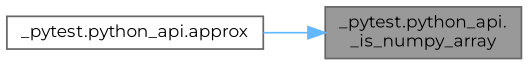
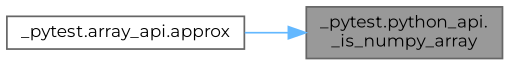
(135, 33) -> (126, 33)
